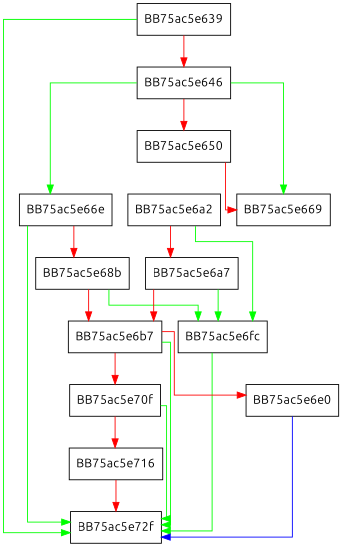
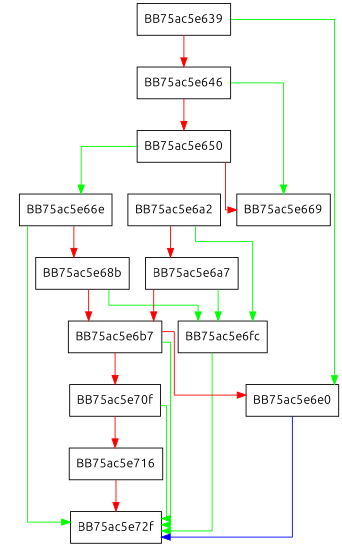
(50, 91) -> (90, 146)
(4, 238) -> (334, 146)
